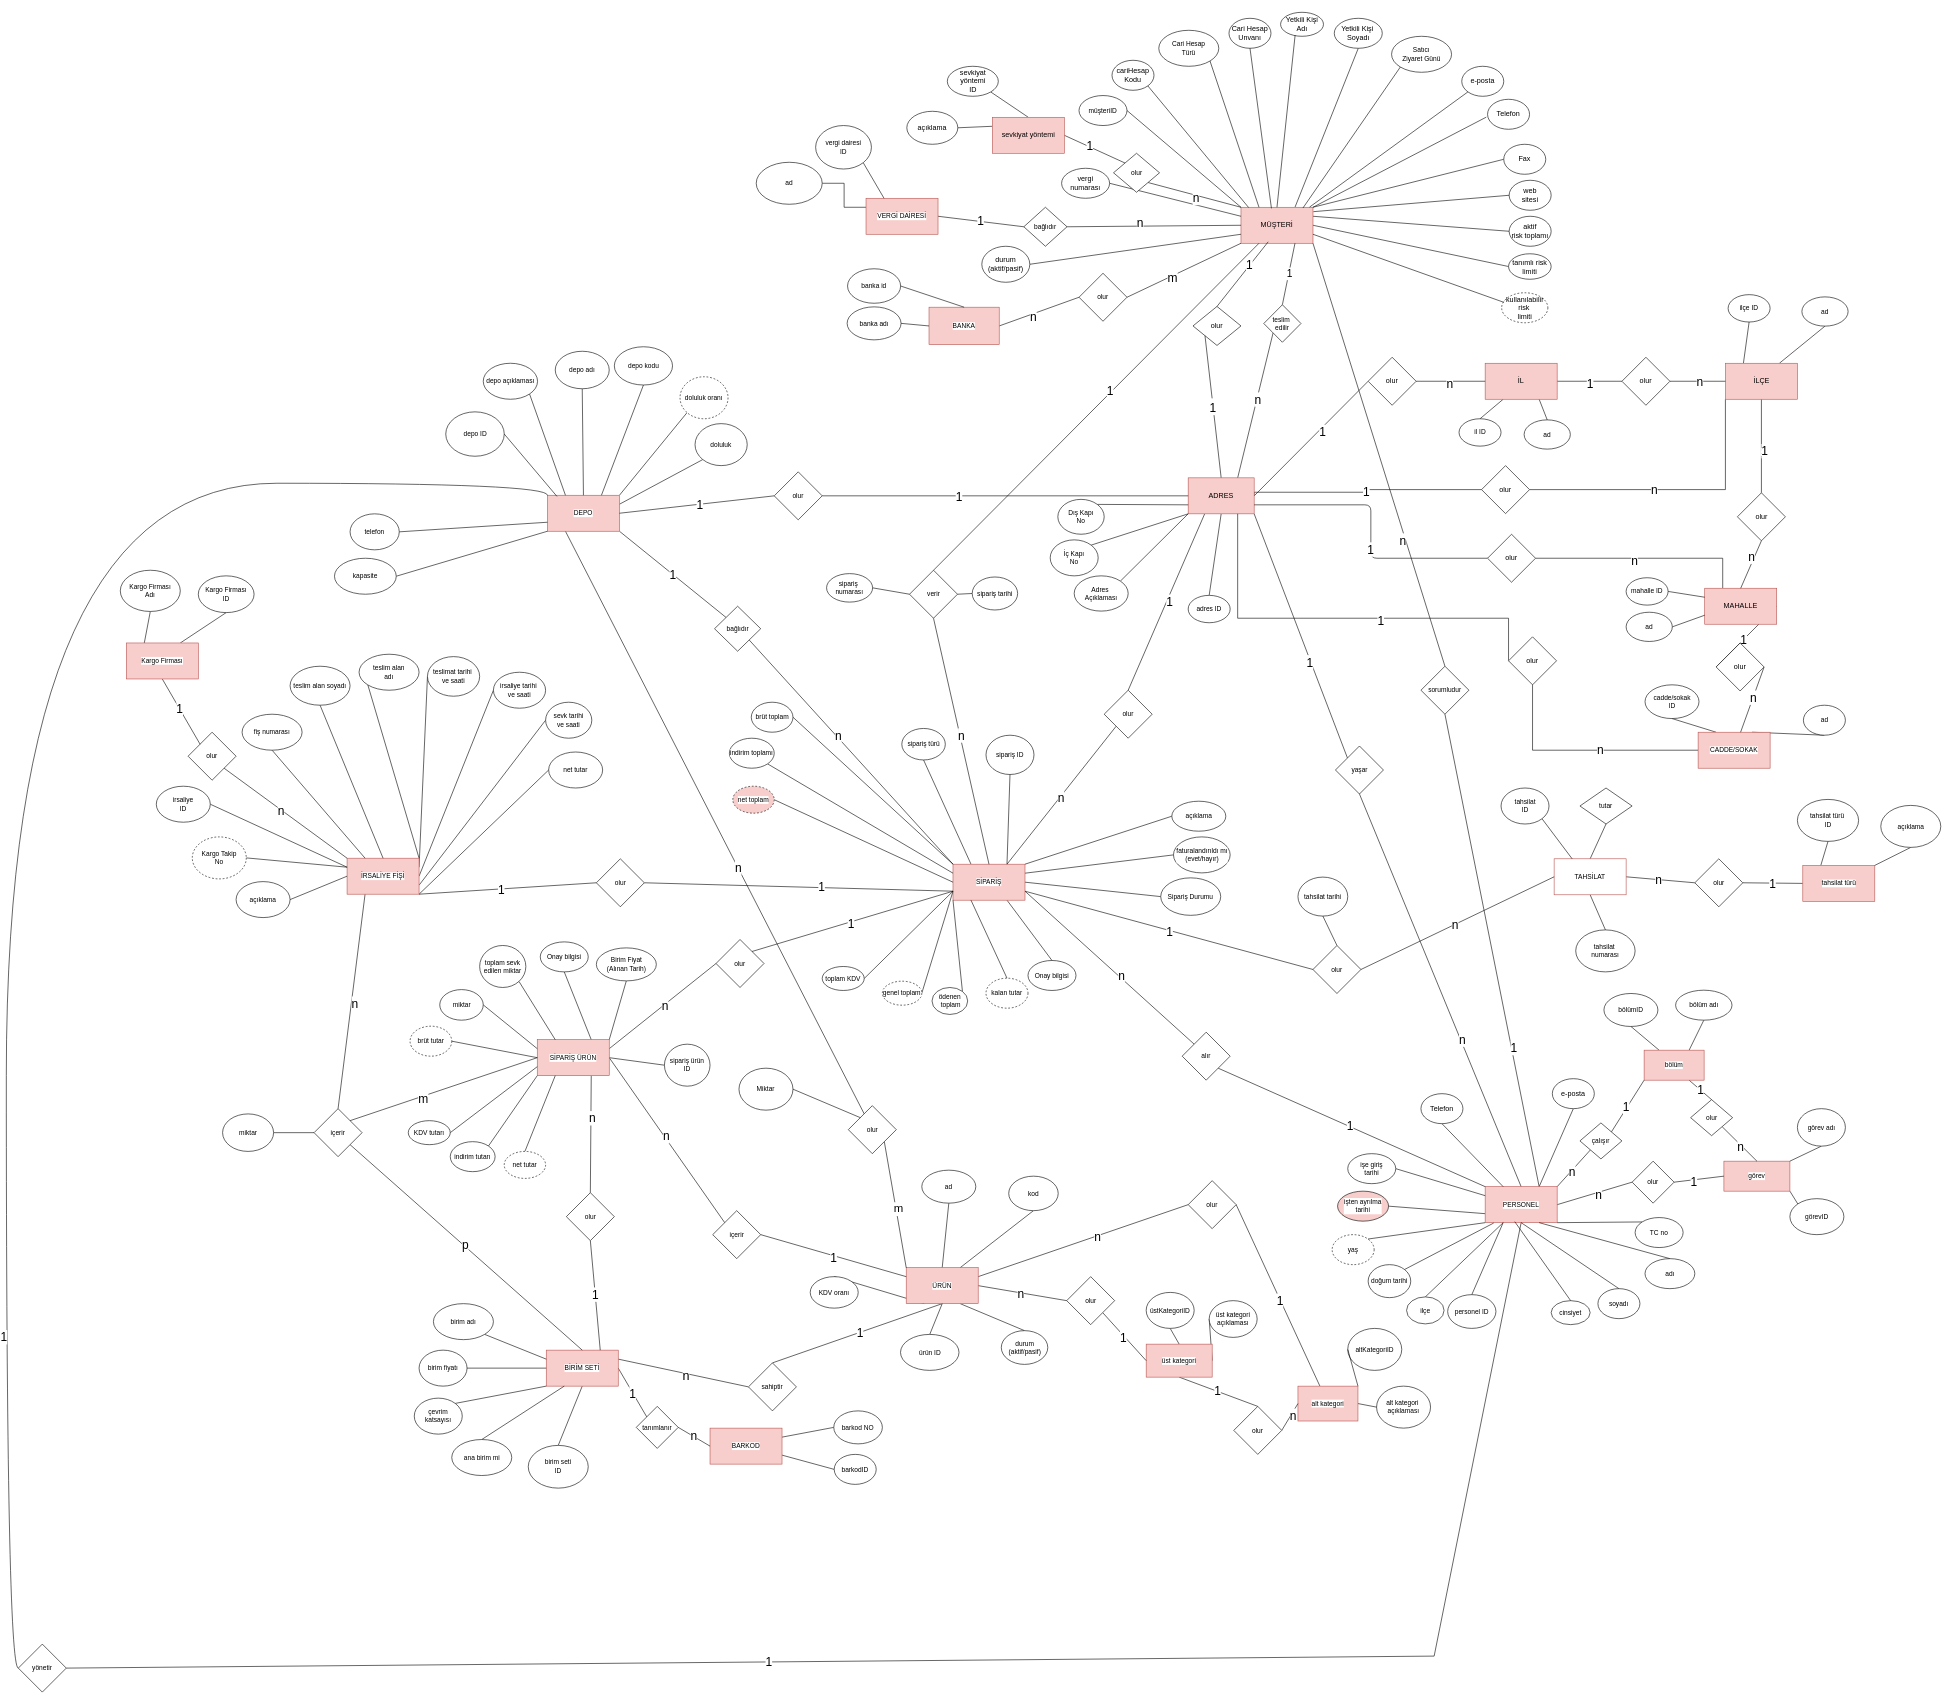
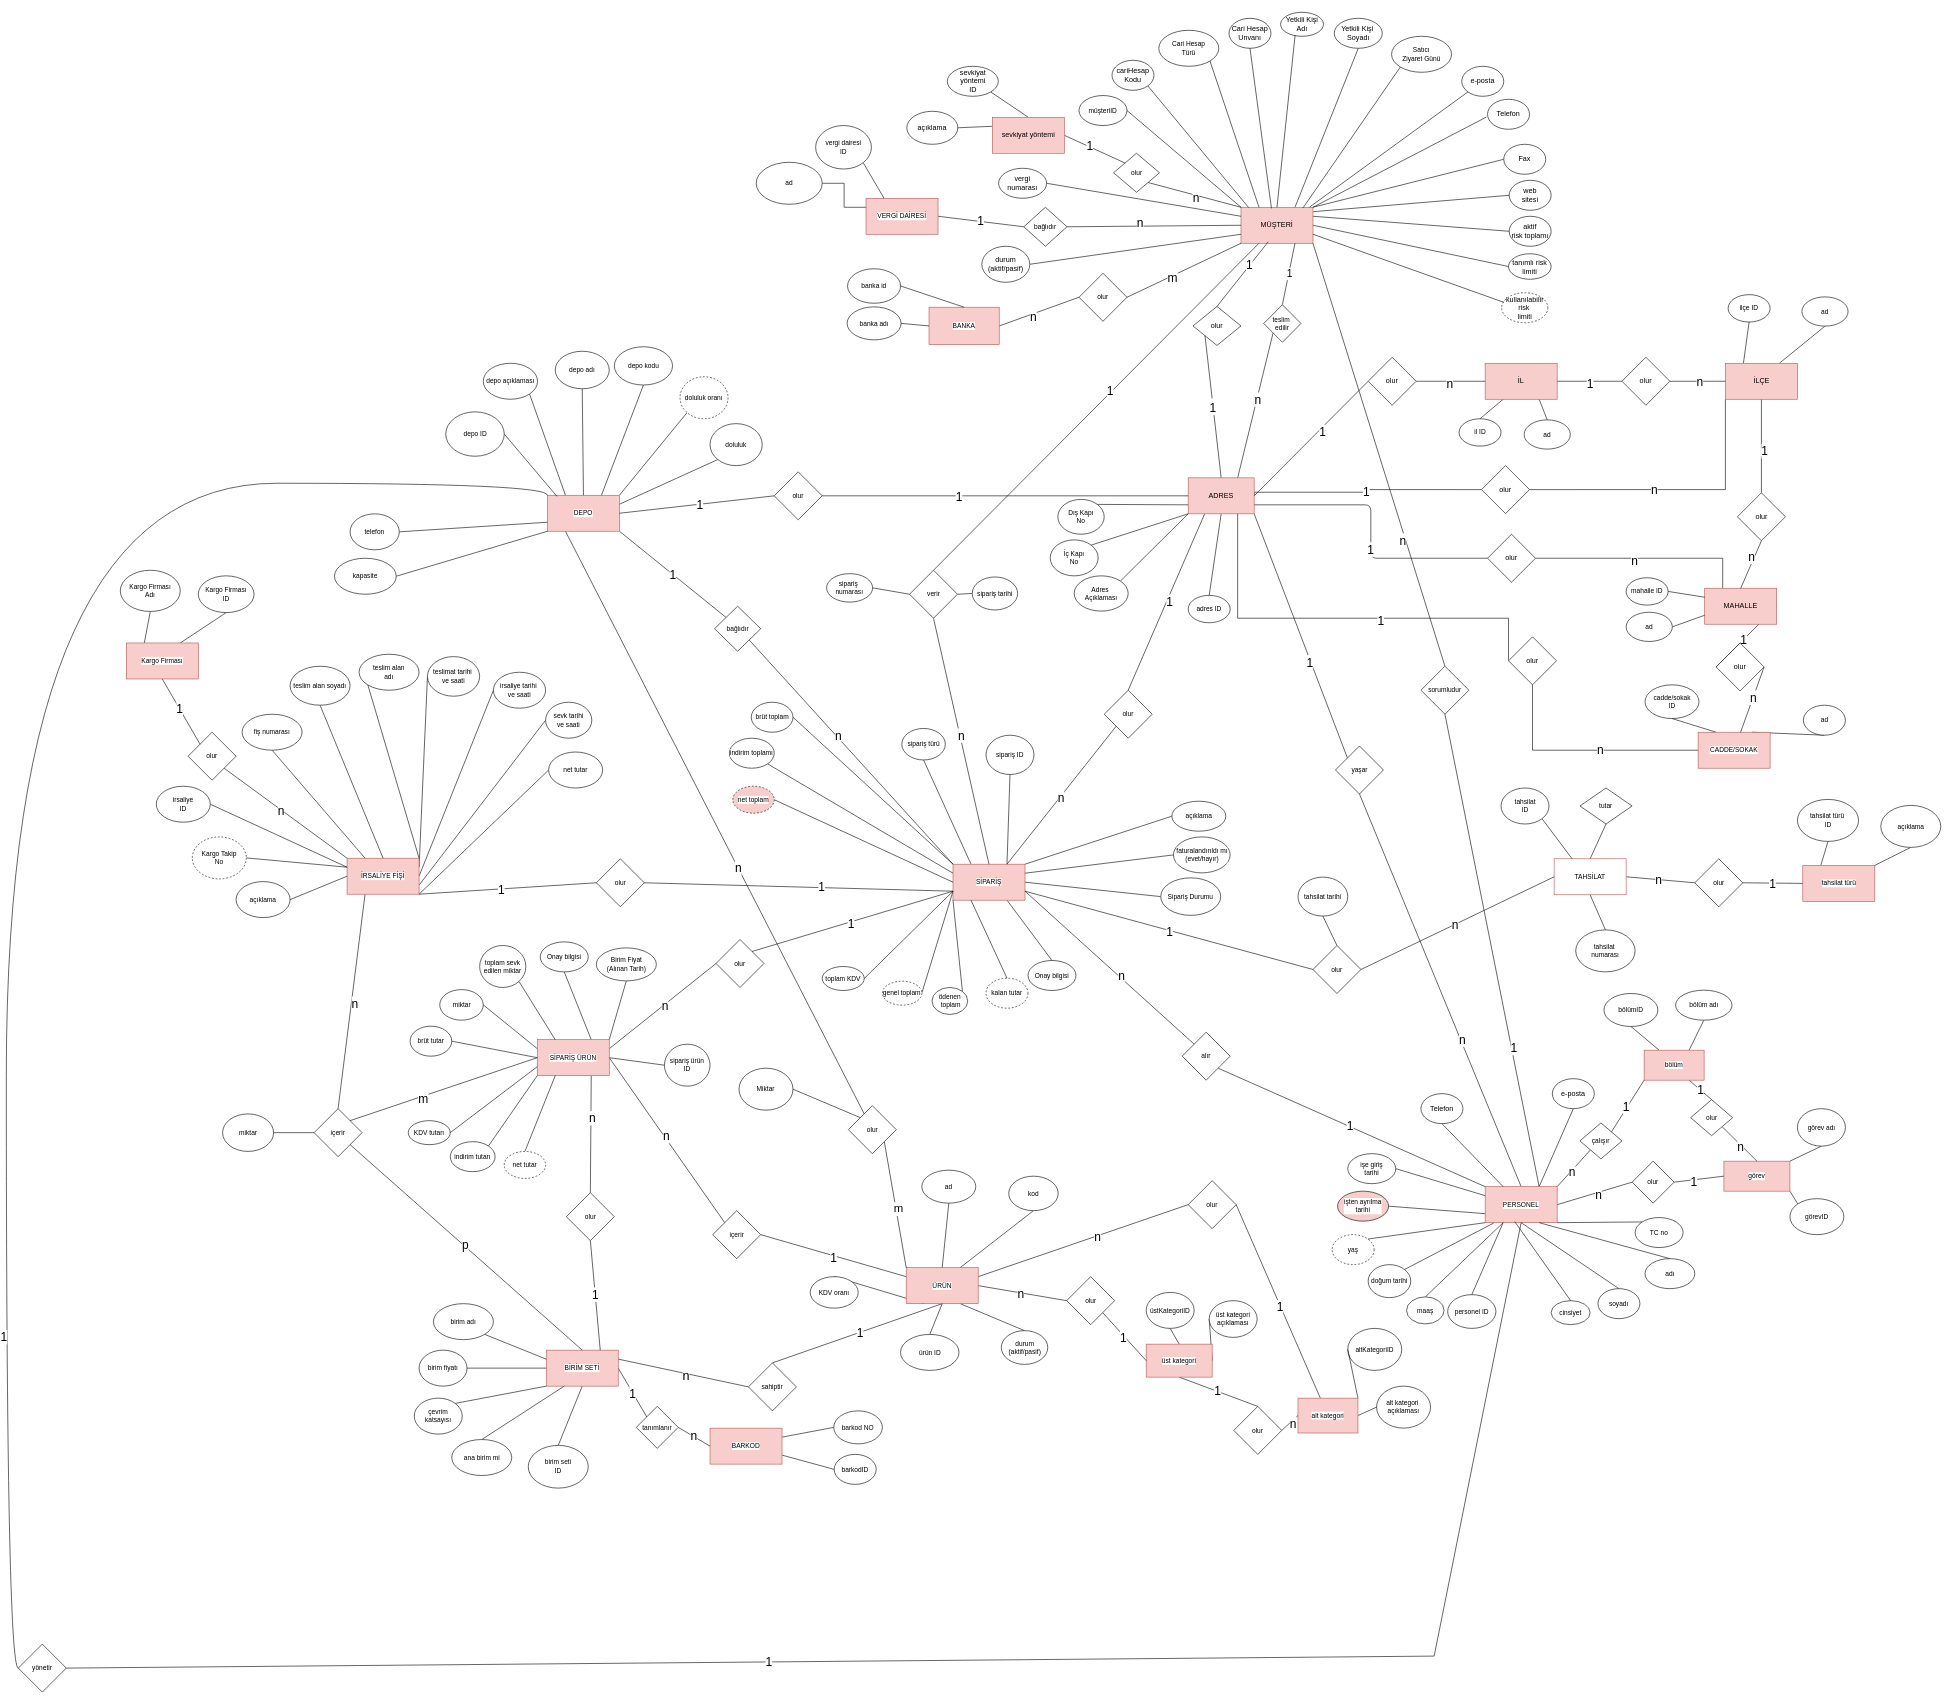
(1086, 183) -> (1023, 183)
(721, 445) -> (736, 445)
(431, 1041) -> (431, 1041)
(1426, 1311) -> (1426, 1311)
(1328, 1404) -> (1328, 1416)
